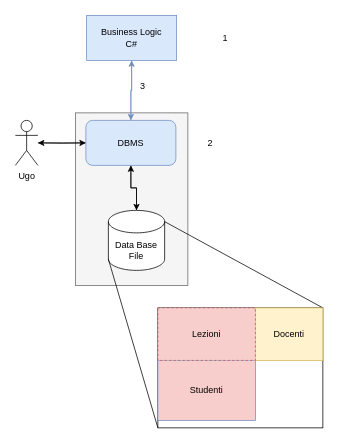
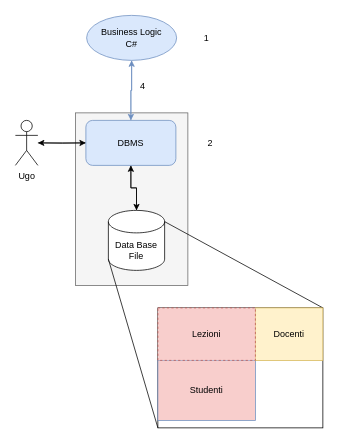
(132, 38) -> (132, 38)
(225, 38) -> (207, 38)
(143, 87) -> (143, 87)
